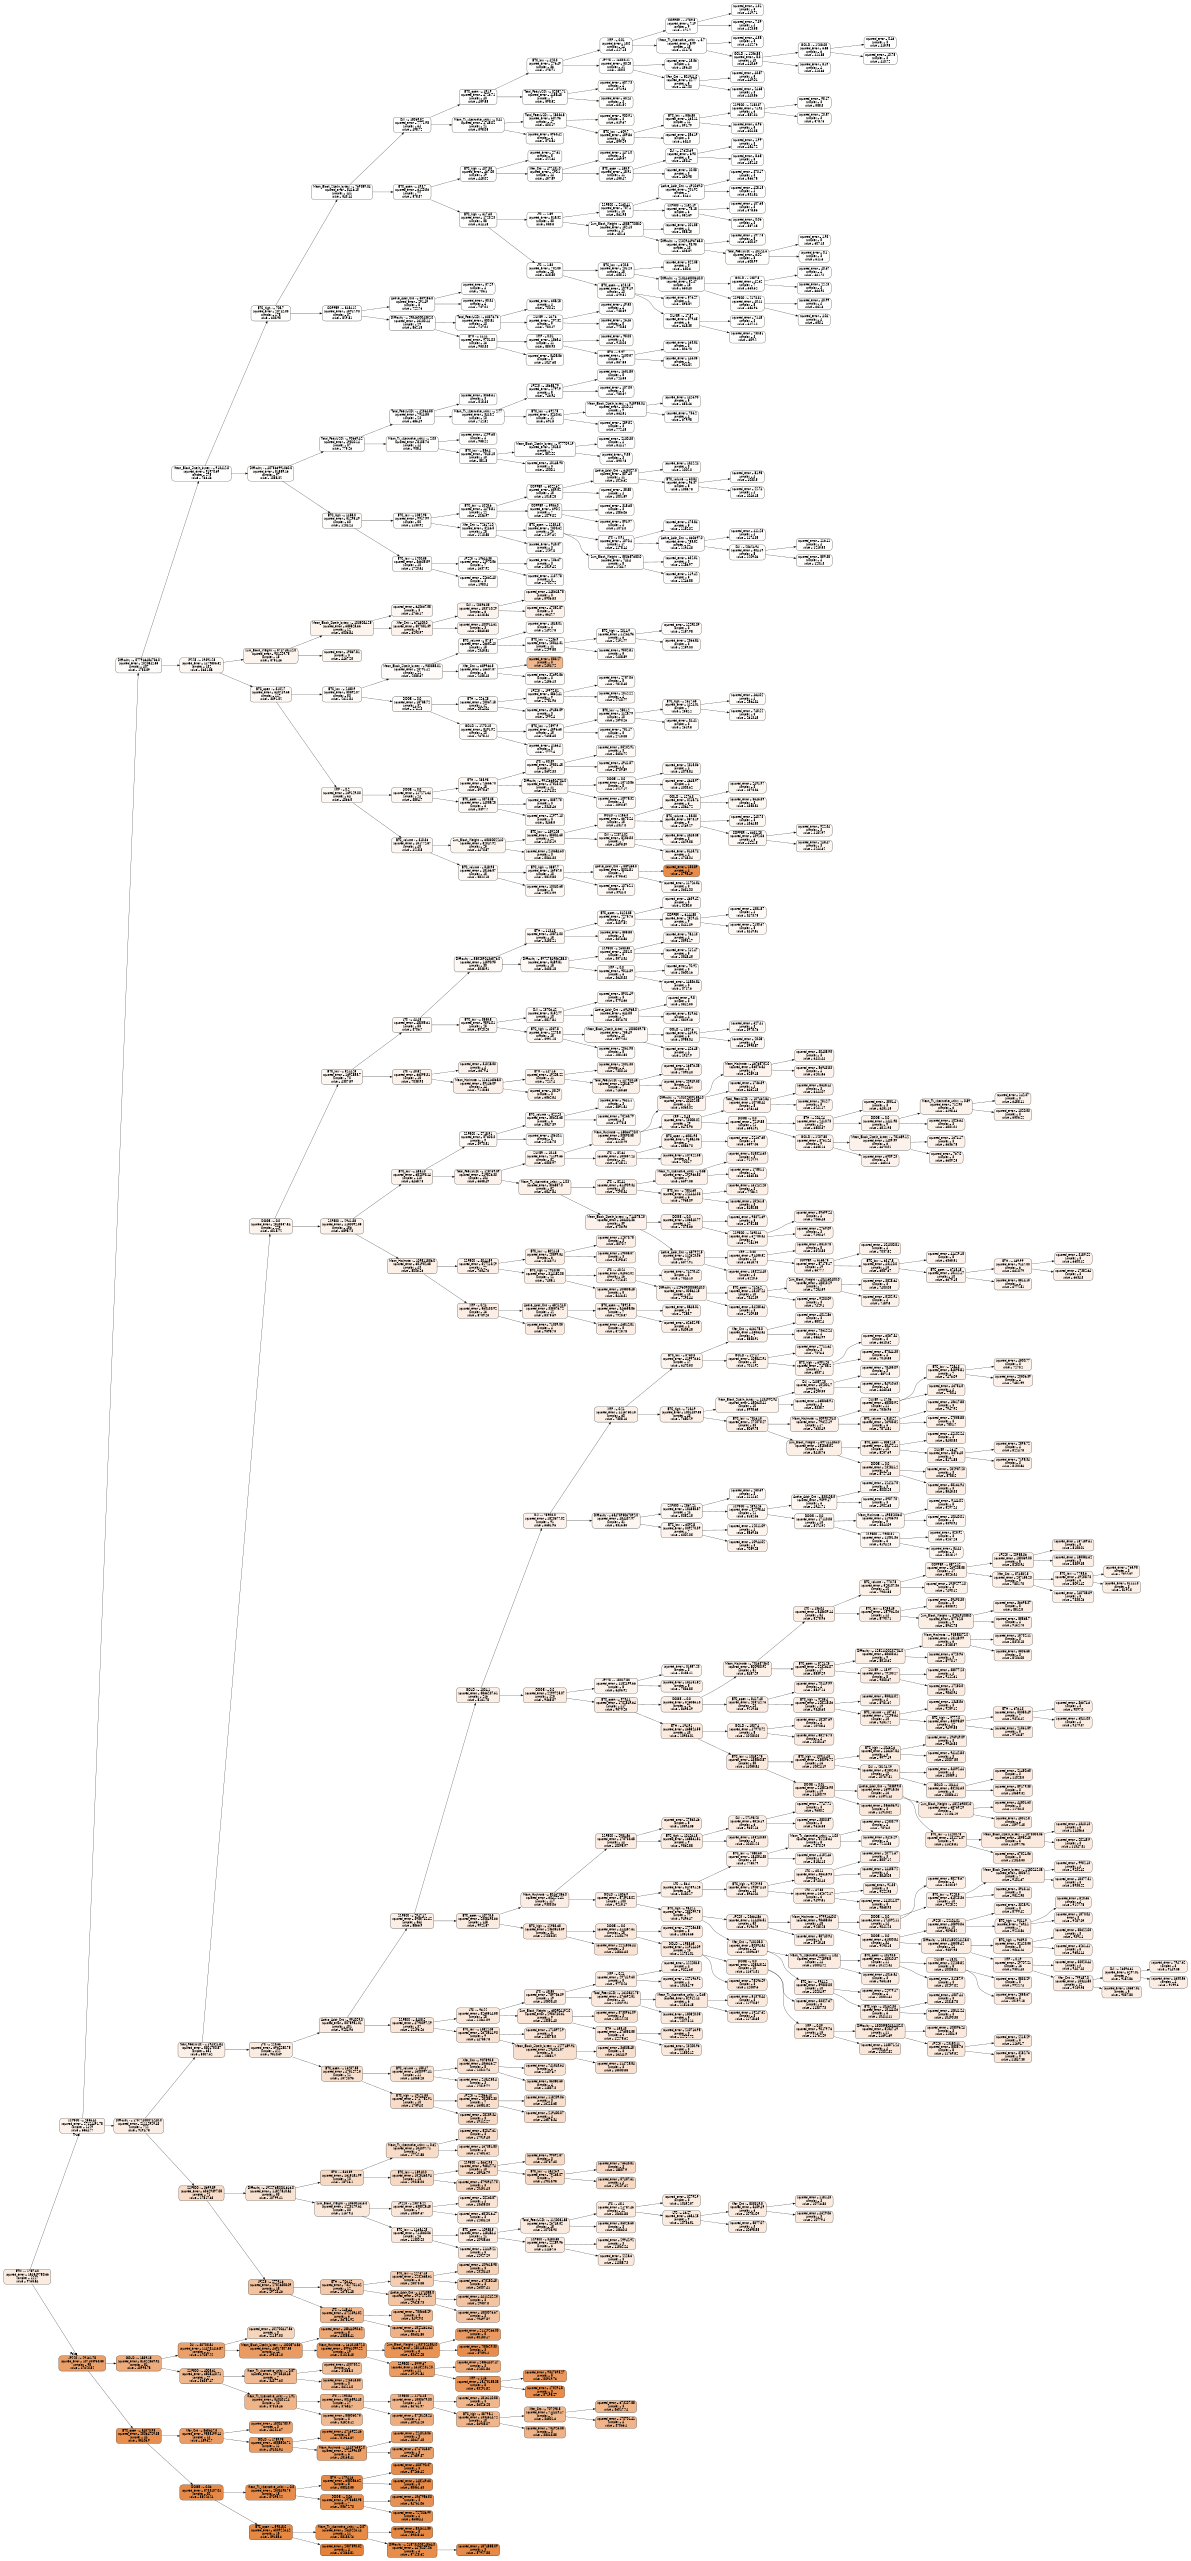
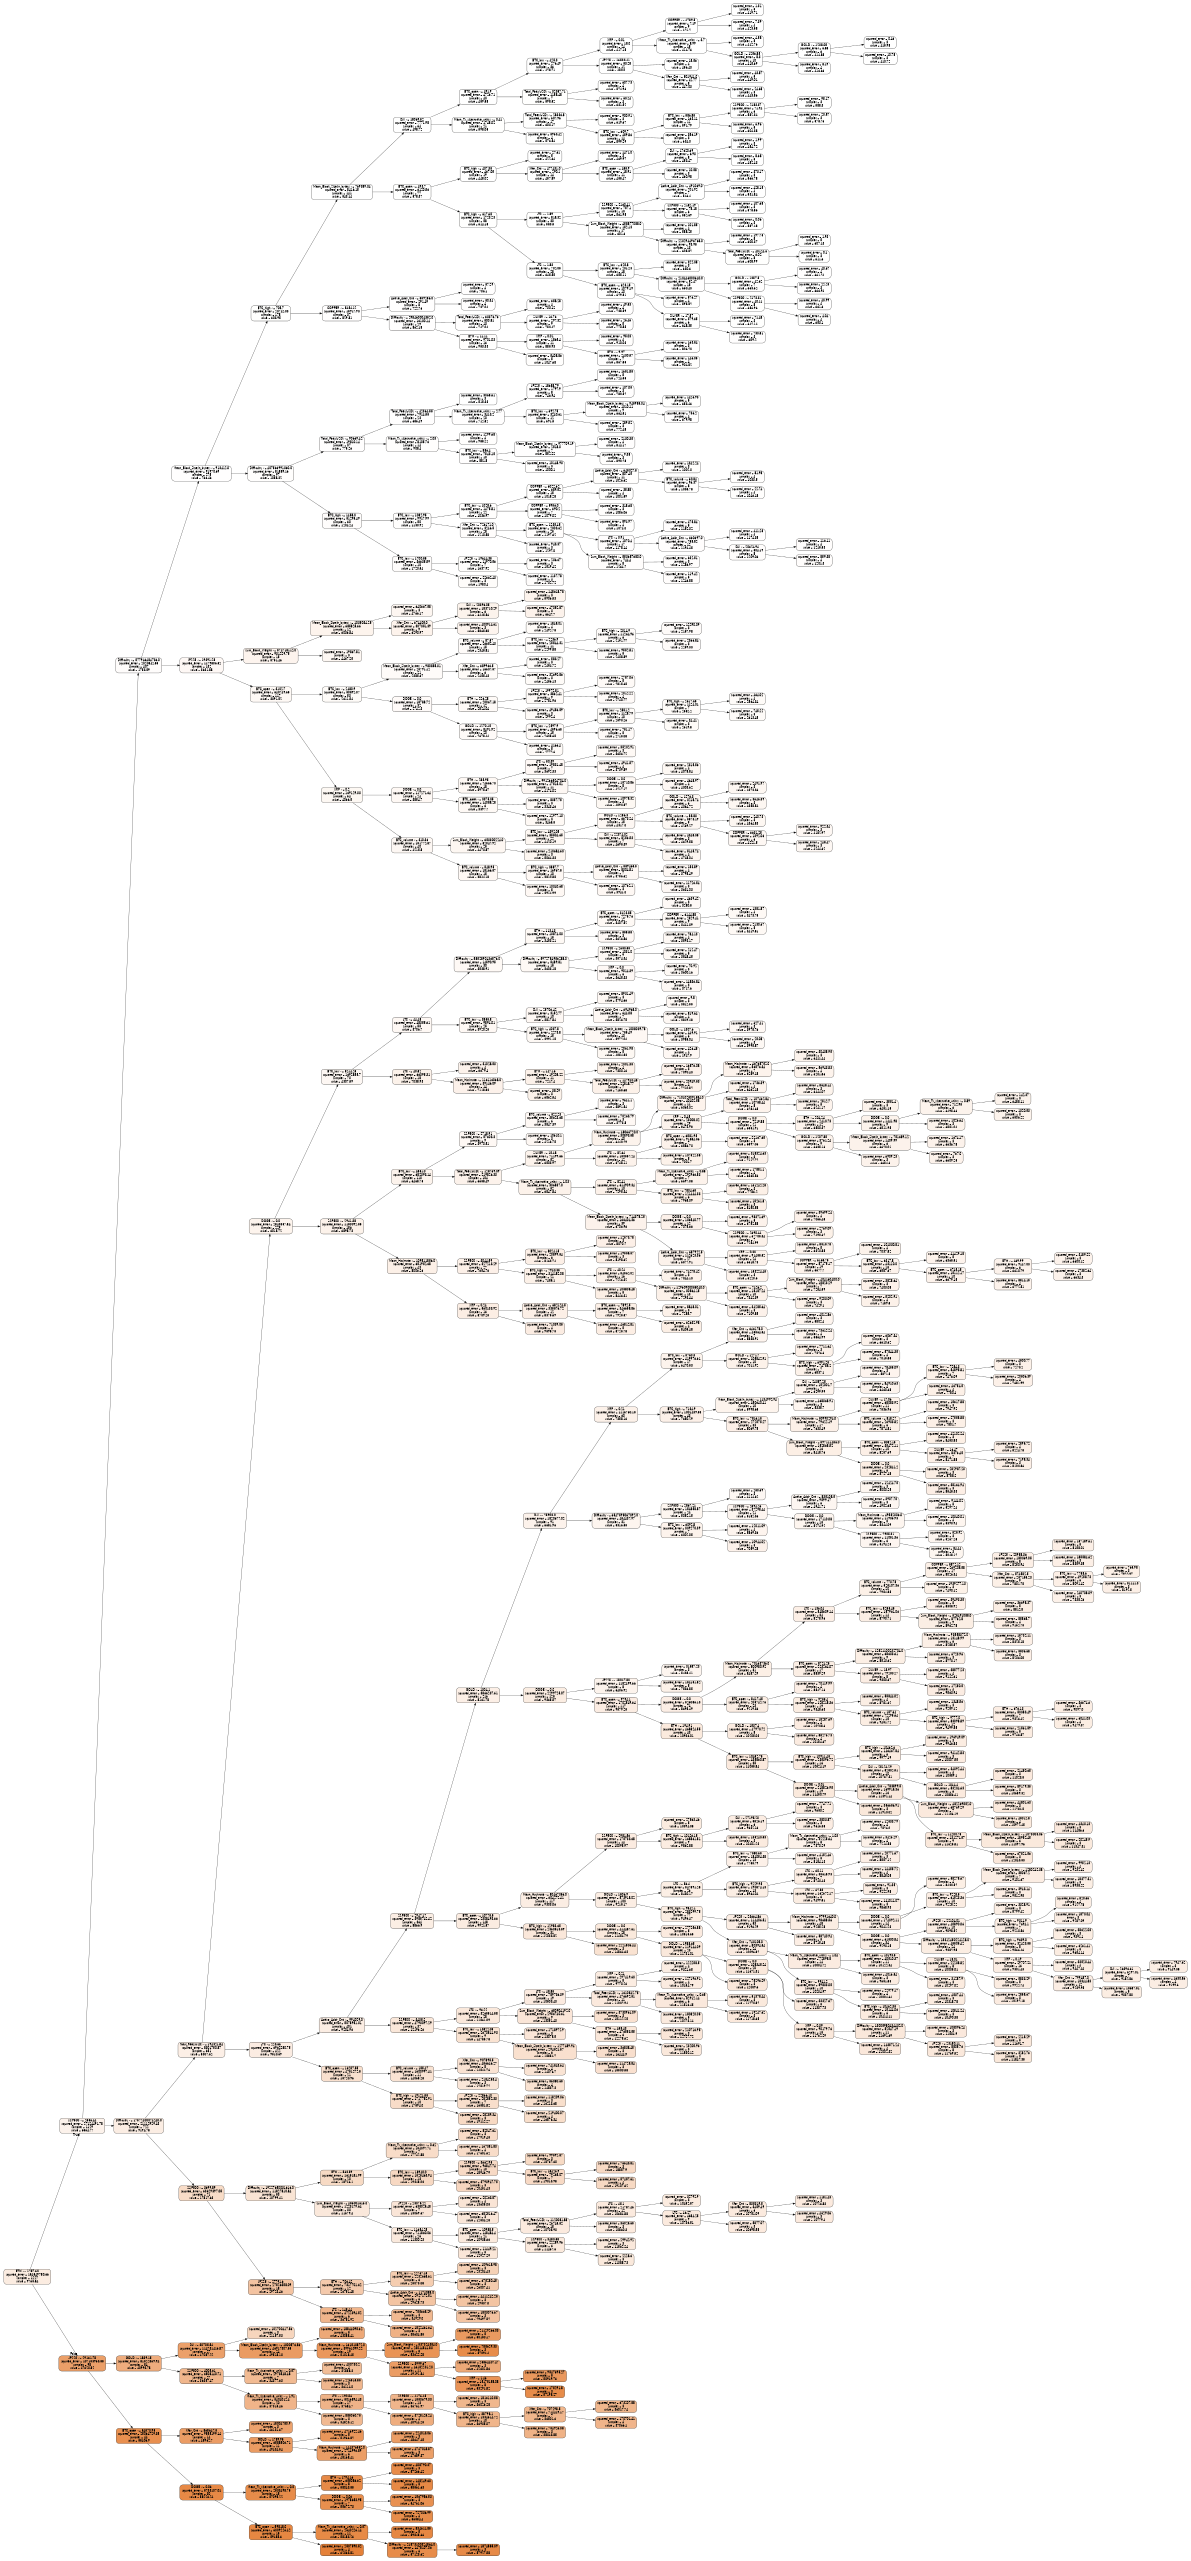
(545, 663) -> (545, 663)
(682, 871) -> (682, 871)
